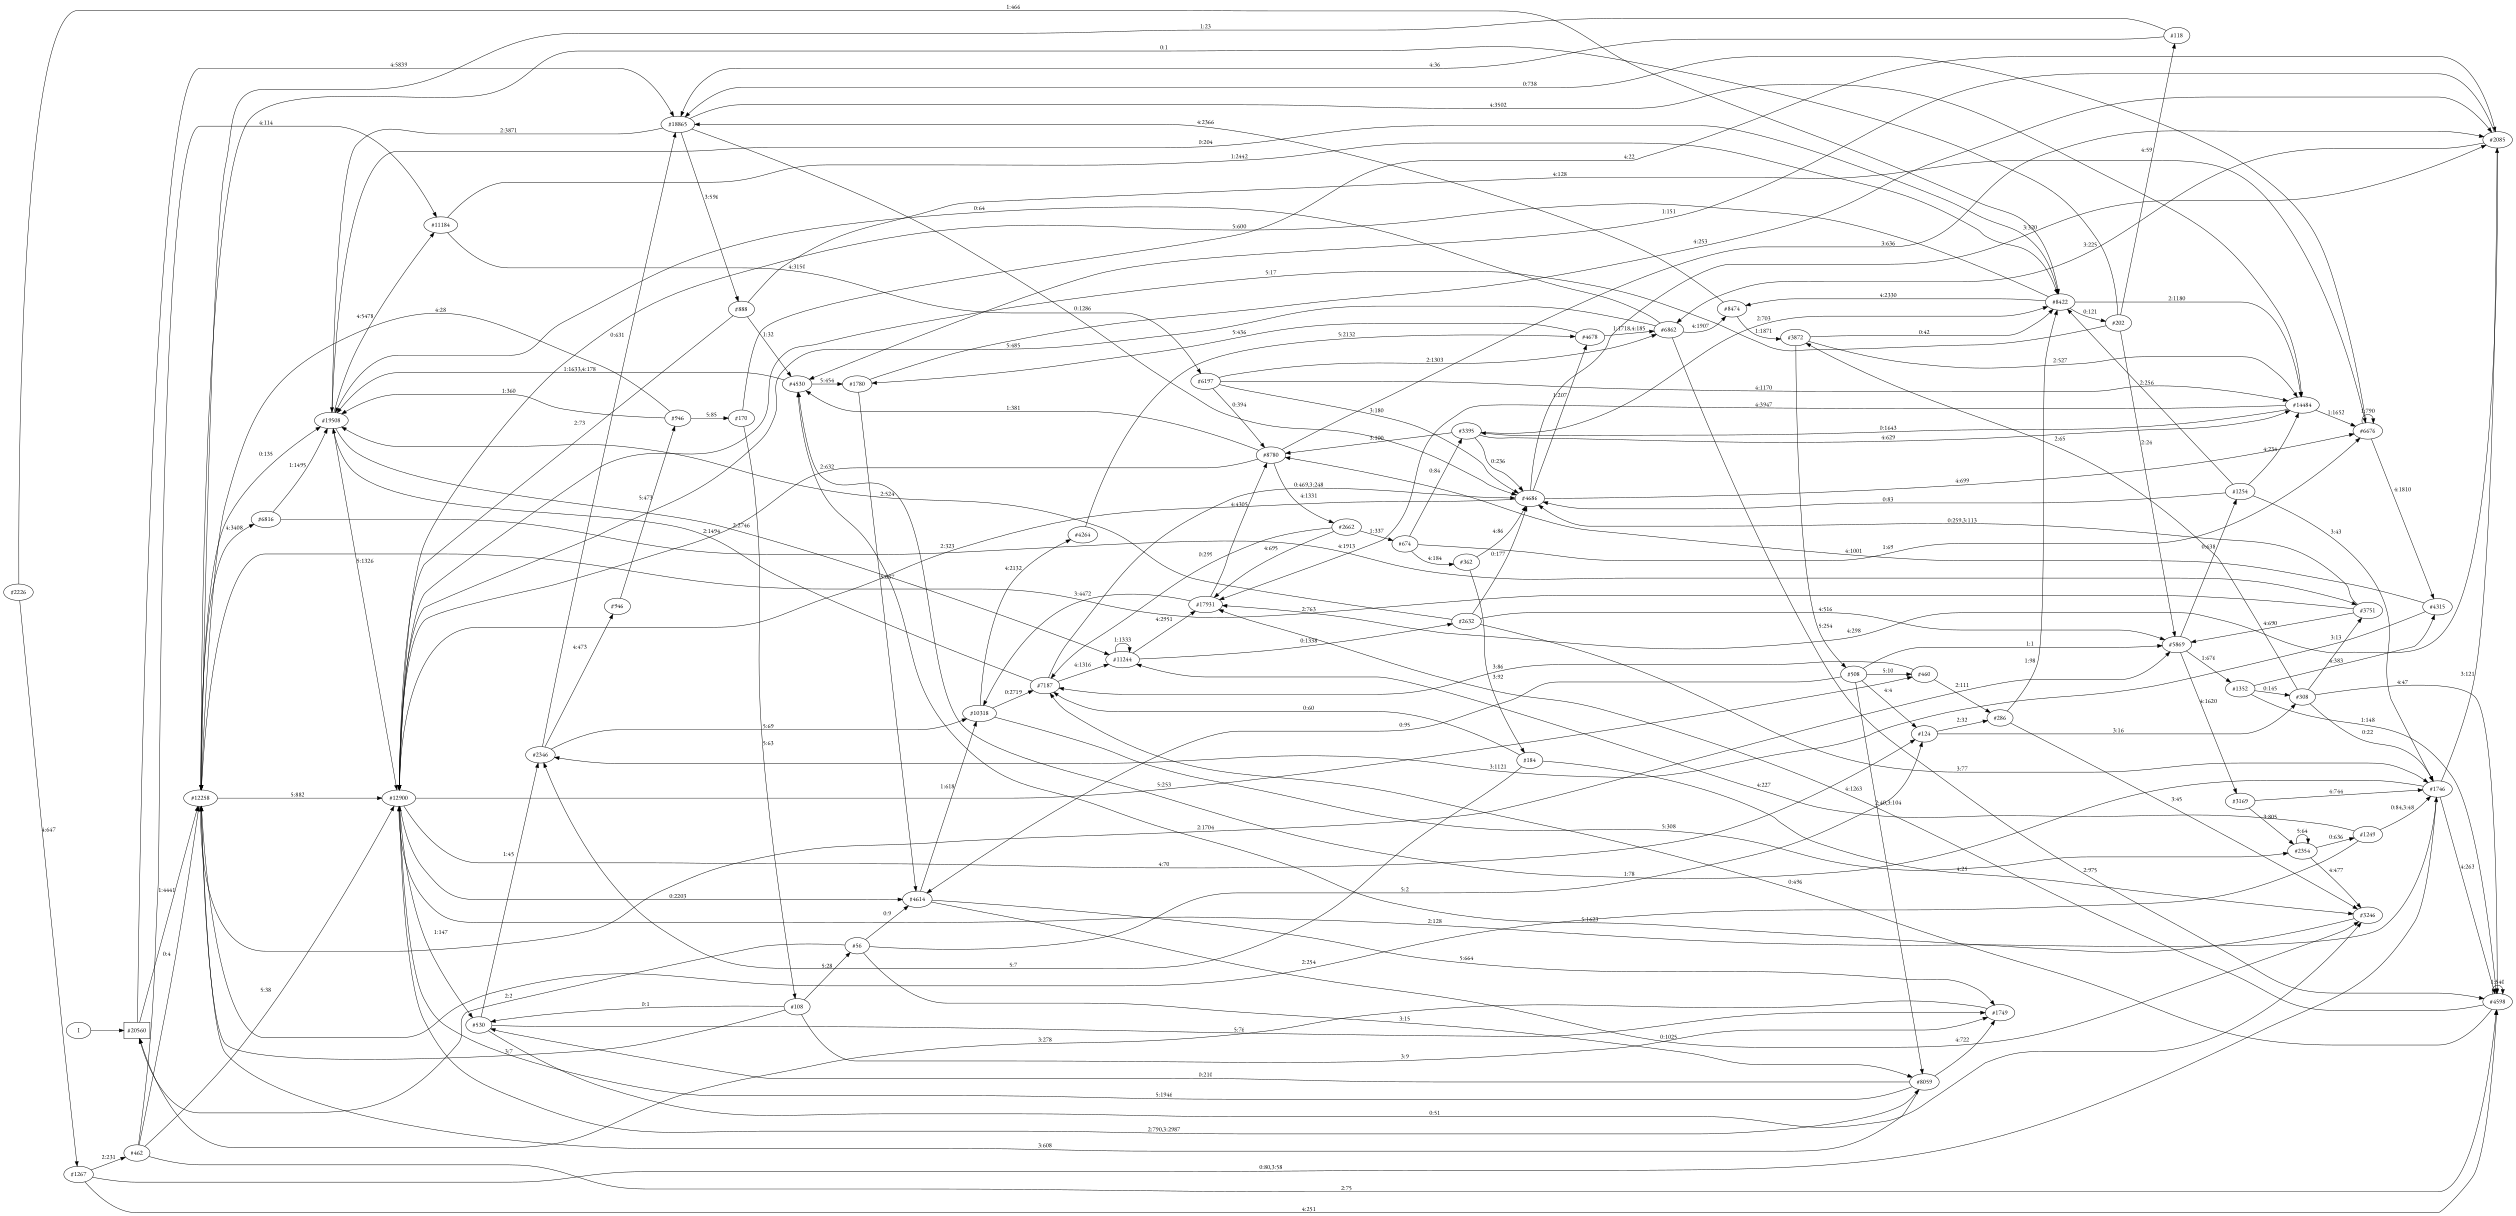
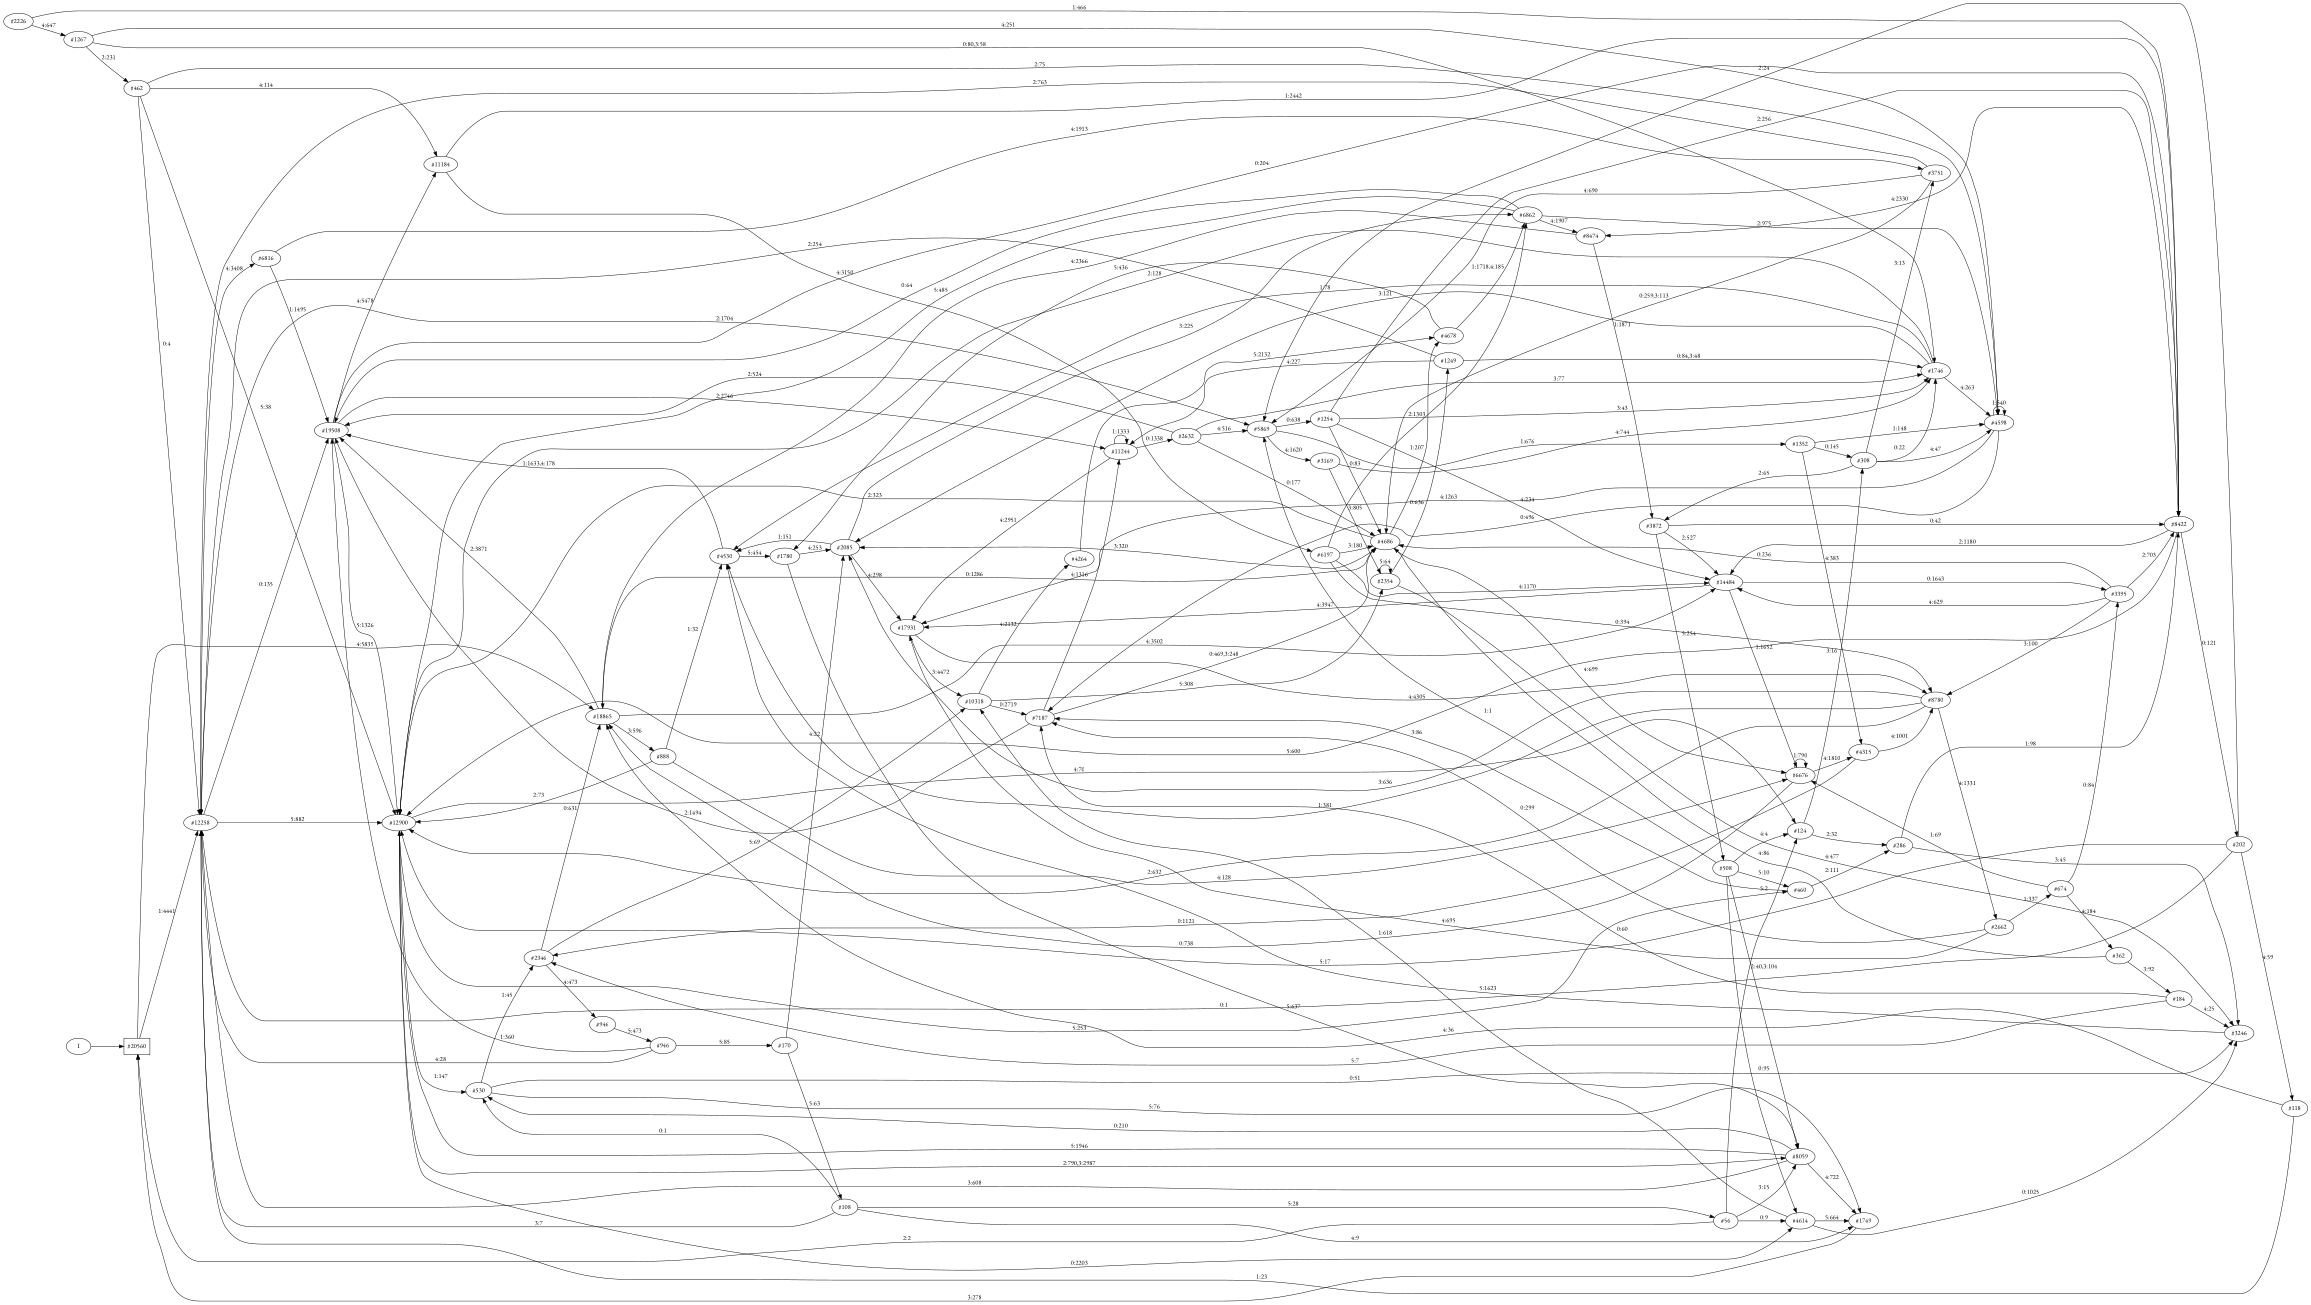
(887, 639) -> (1210, 982)
(1498, 767) -> (1186, 921)
(1405, 1057) -> (1355, 1238)
